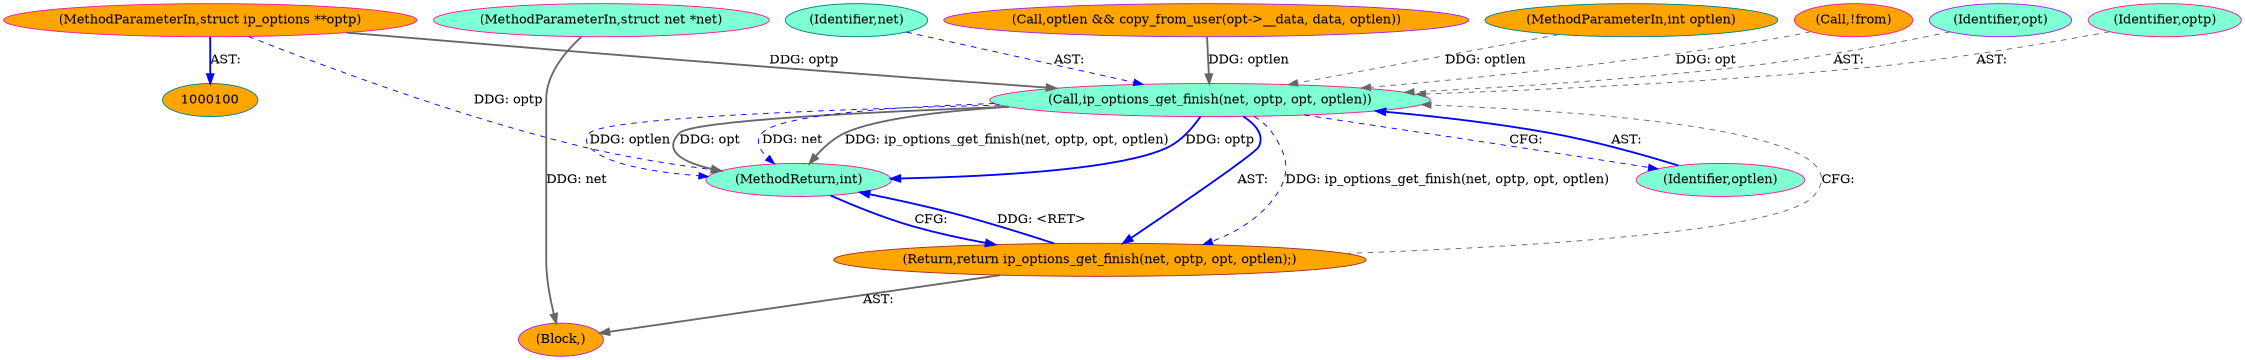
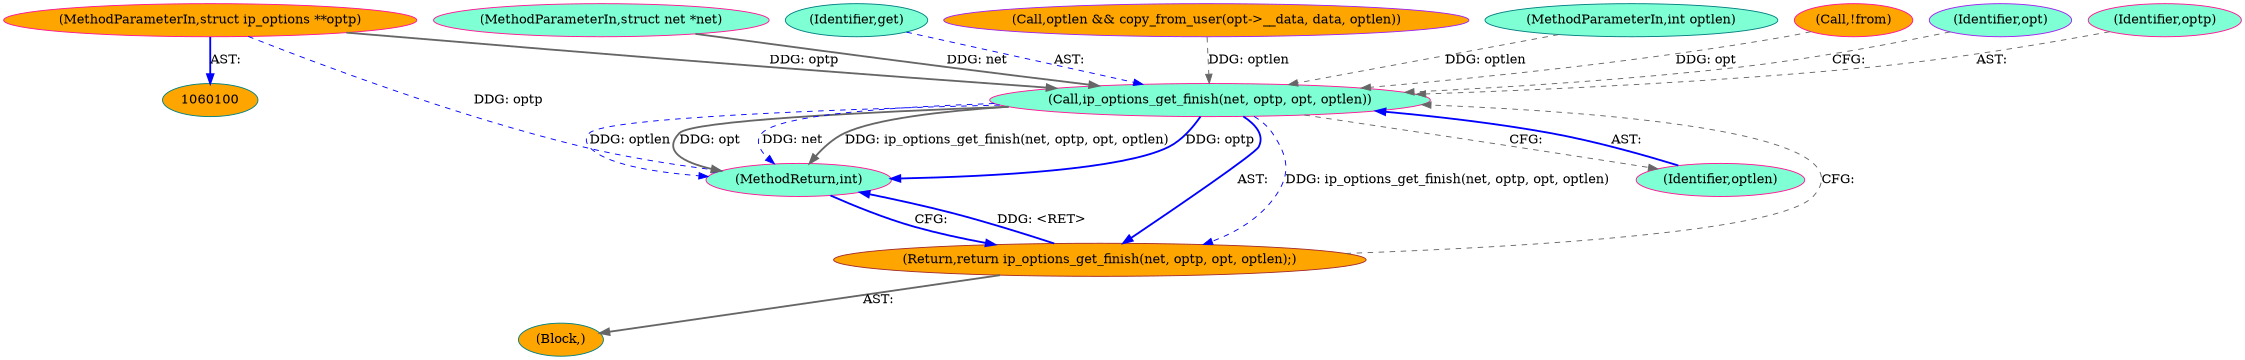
(857, 20) -> (857, 20)
(1631, 20) -> (1631, 20)
(1208, 56) -> (1208, 56)
(1851, 60) -> (1851, 60)
(210, 100) -> (210, 100)
(1476, 141) -> (1476, 141)
(546, 170) -> (892, 60)
(561, 340) -> (561, 340)
